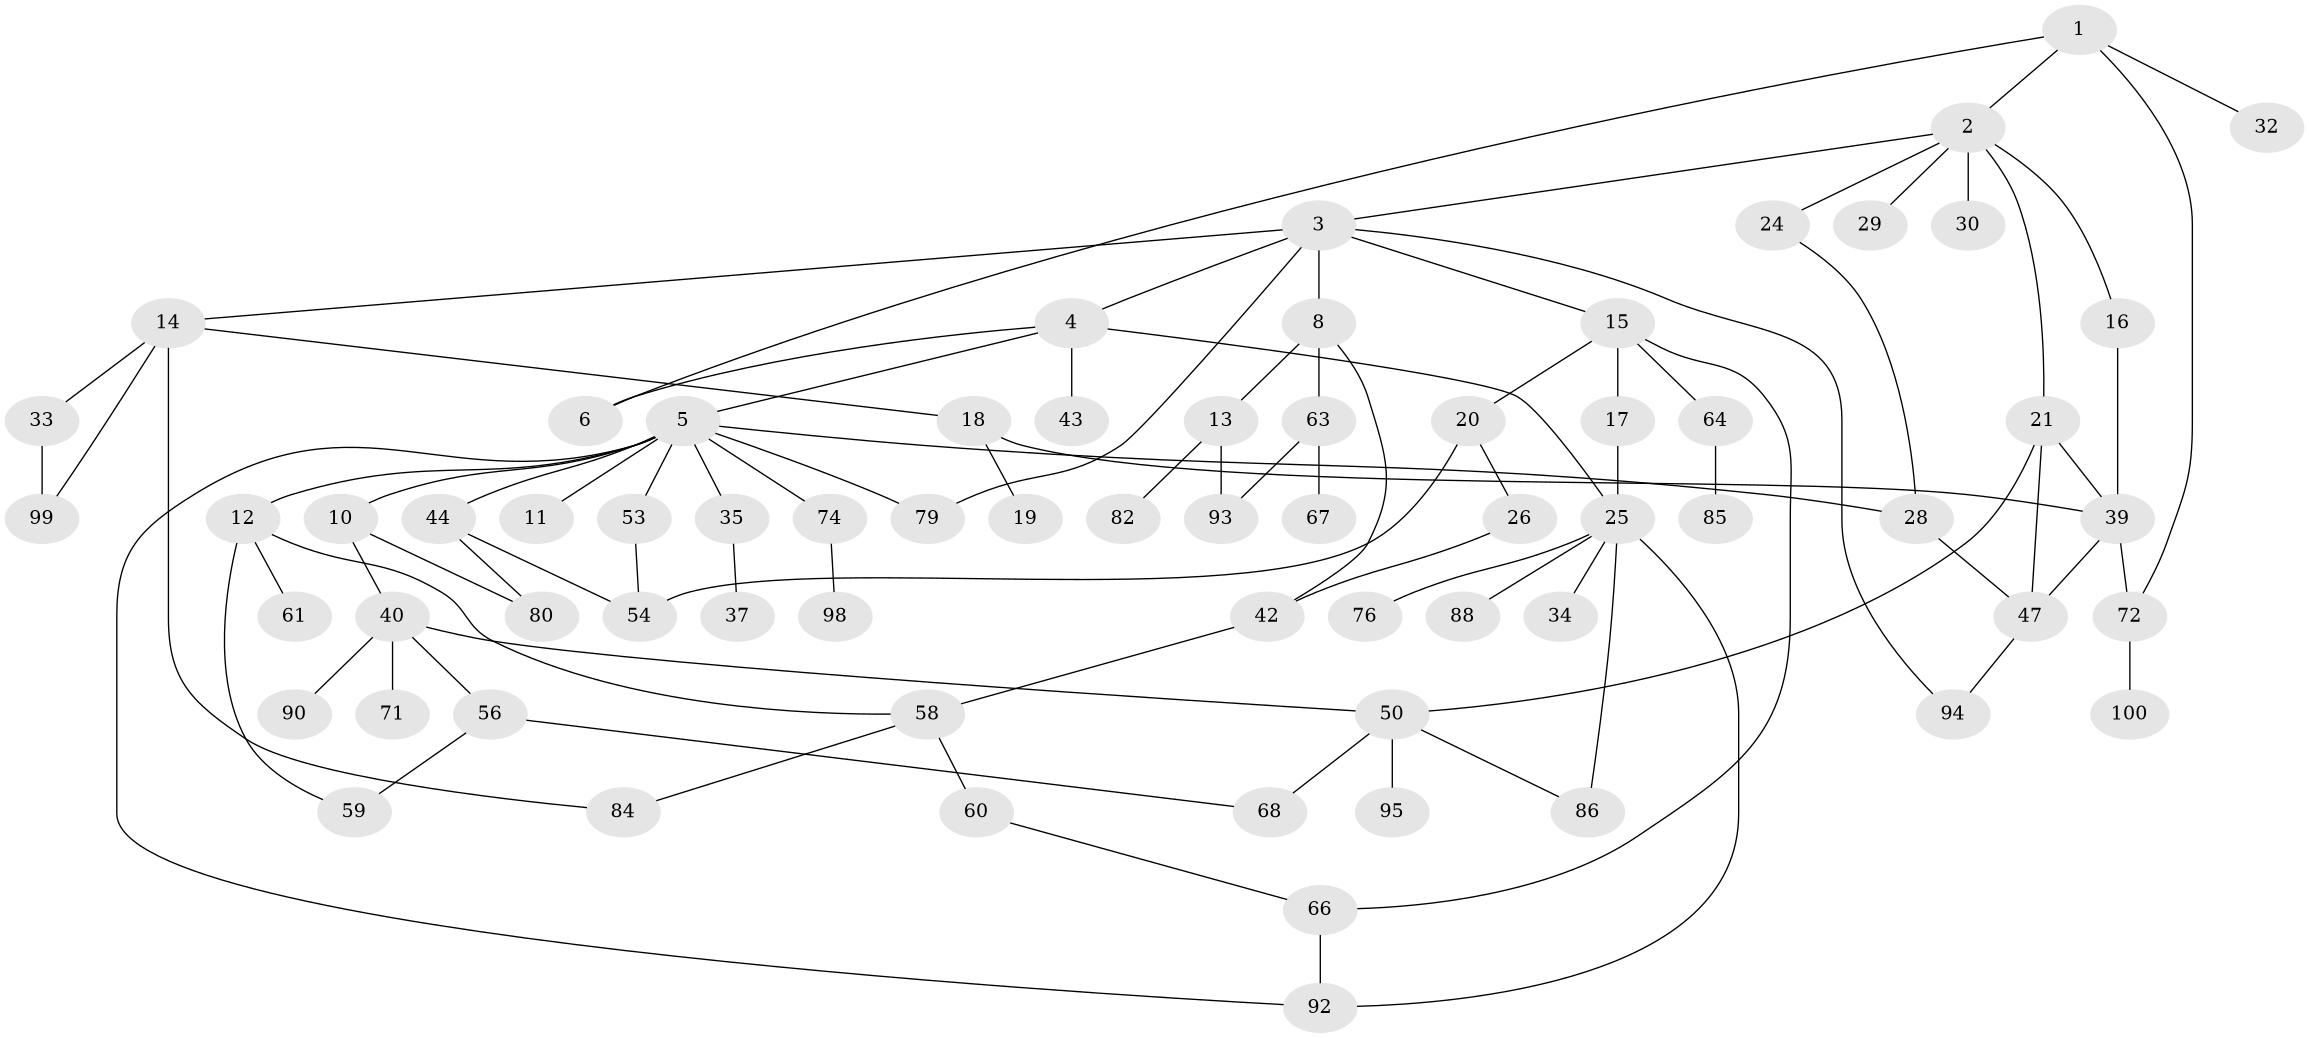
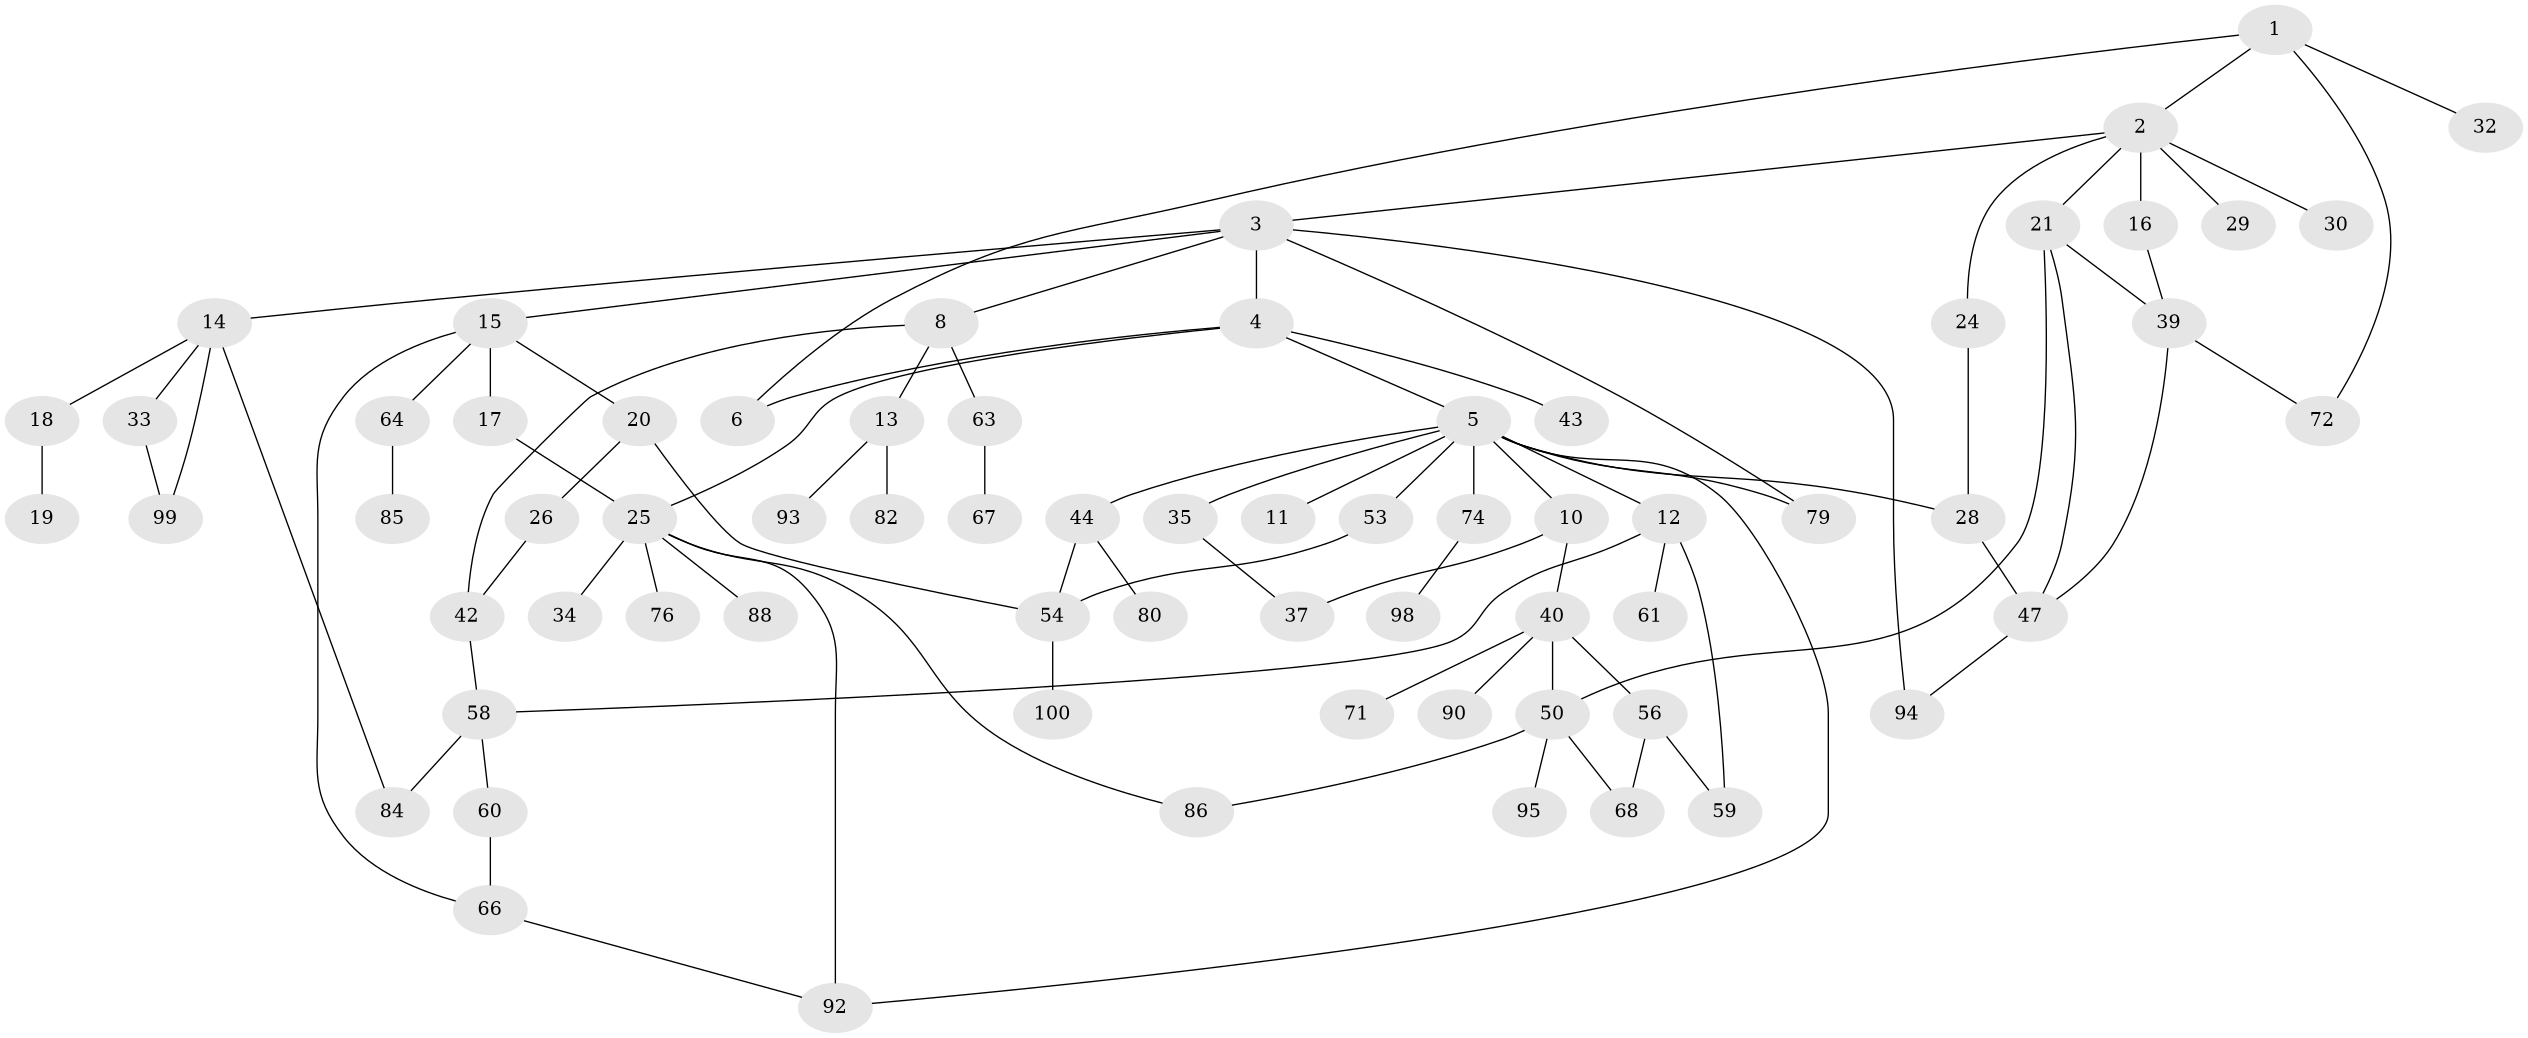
(1487, 481) -> none
(1257, 483) -> none
(441, 568) -> (1424, 572)
(2130, 666) -> (1053, 666)
